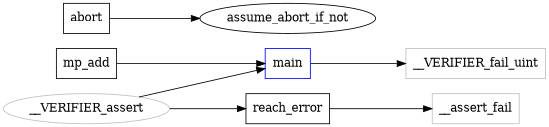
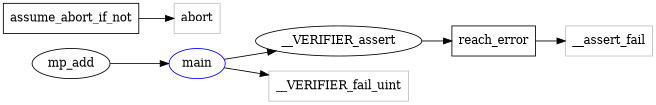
(86, 18) -> (197, 18)
(150, 18) -> (152, 18)
(288, 18) -> (71, 18)
(86, 64) -> (71, 64)
(288, 64) -> (197, 64)
(198, 84) -> (246, 56)
(86, 109) -> (339, 41)
